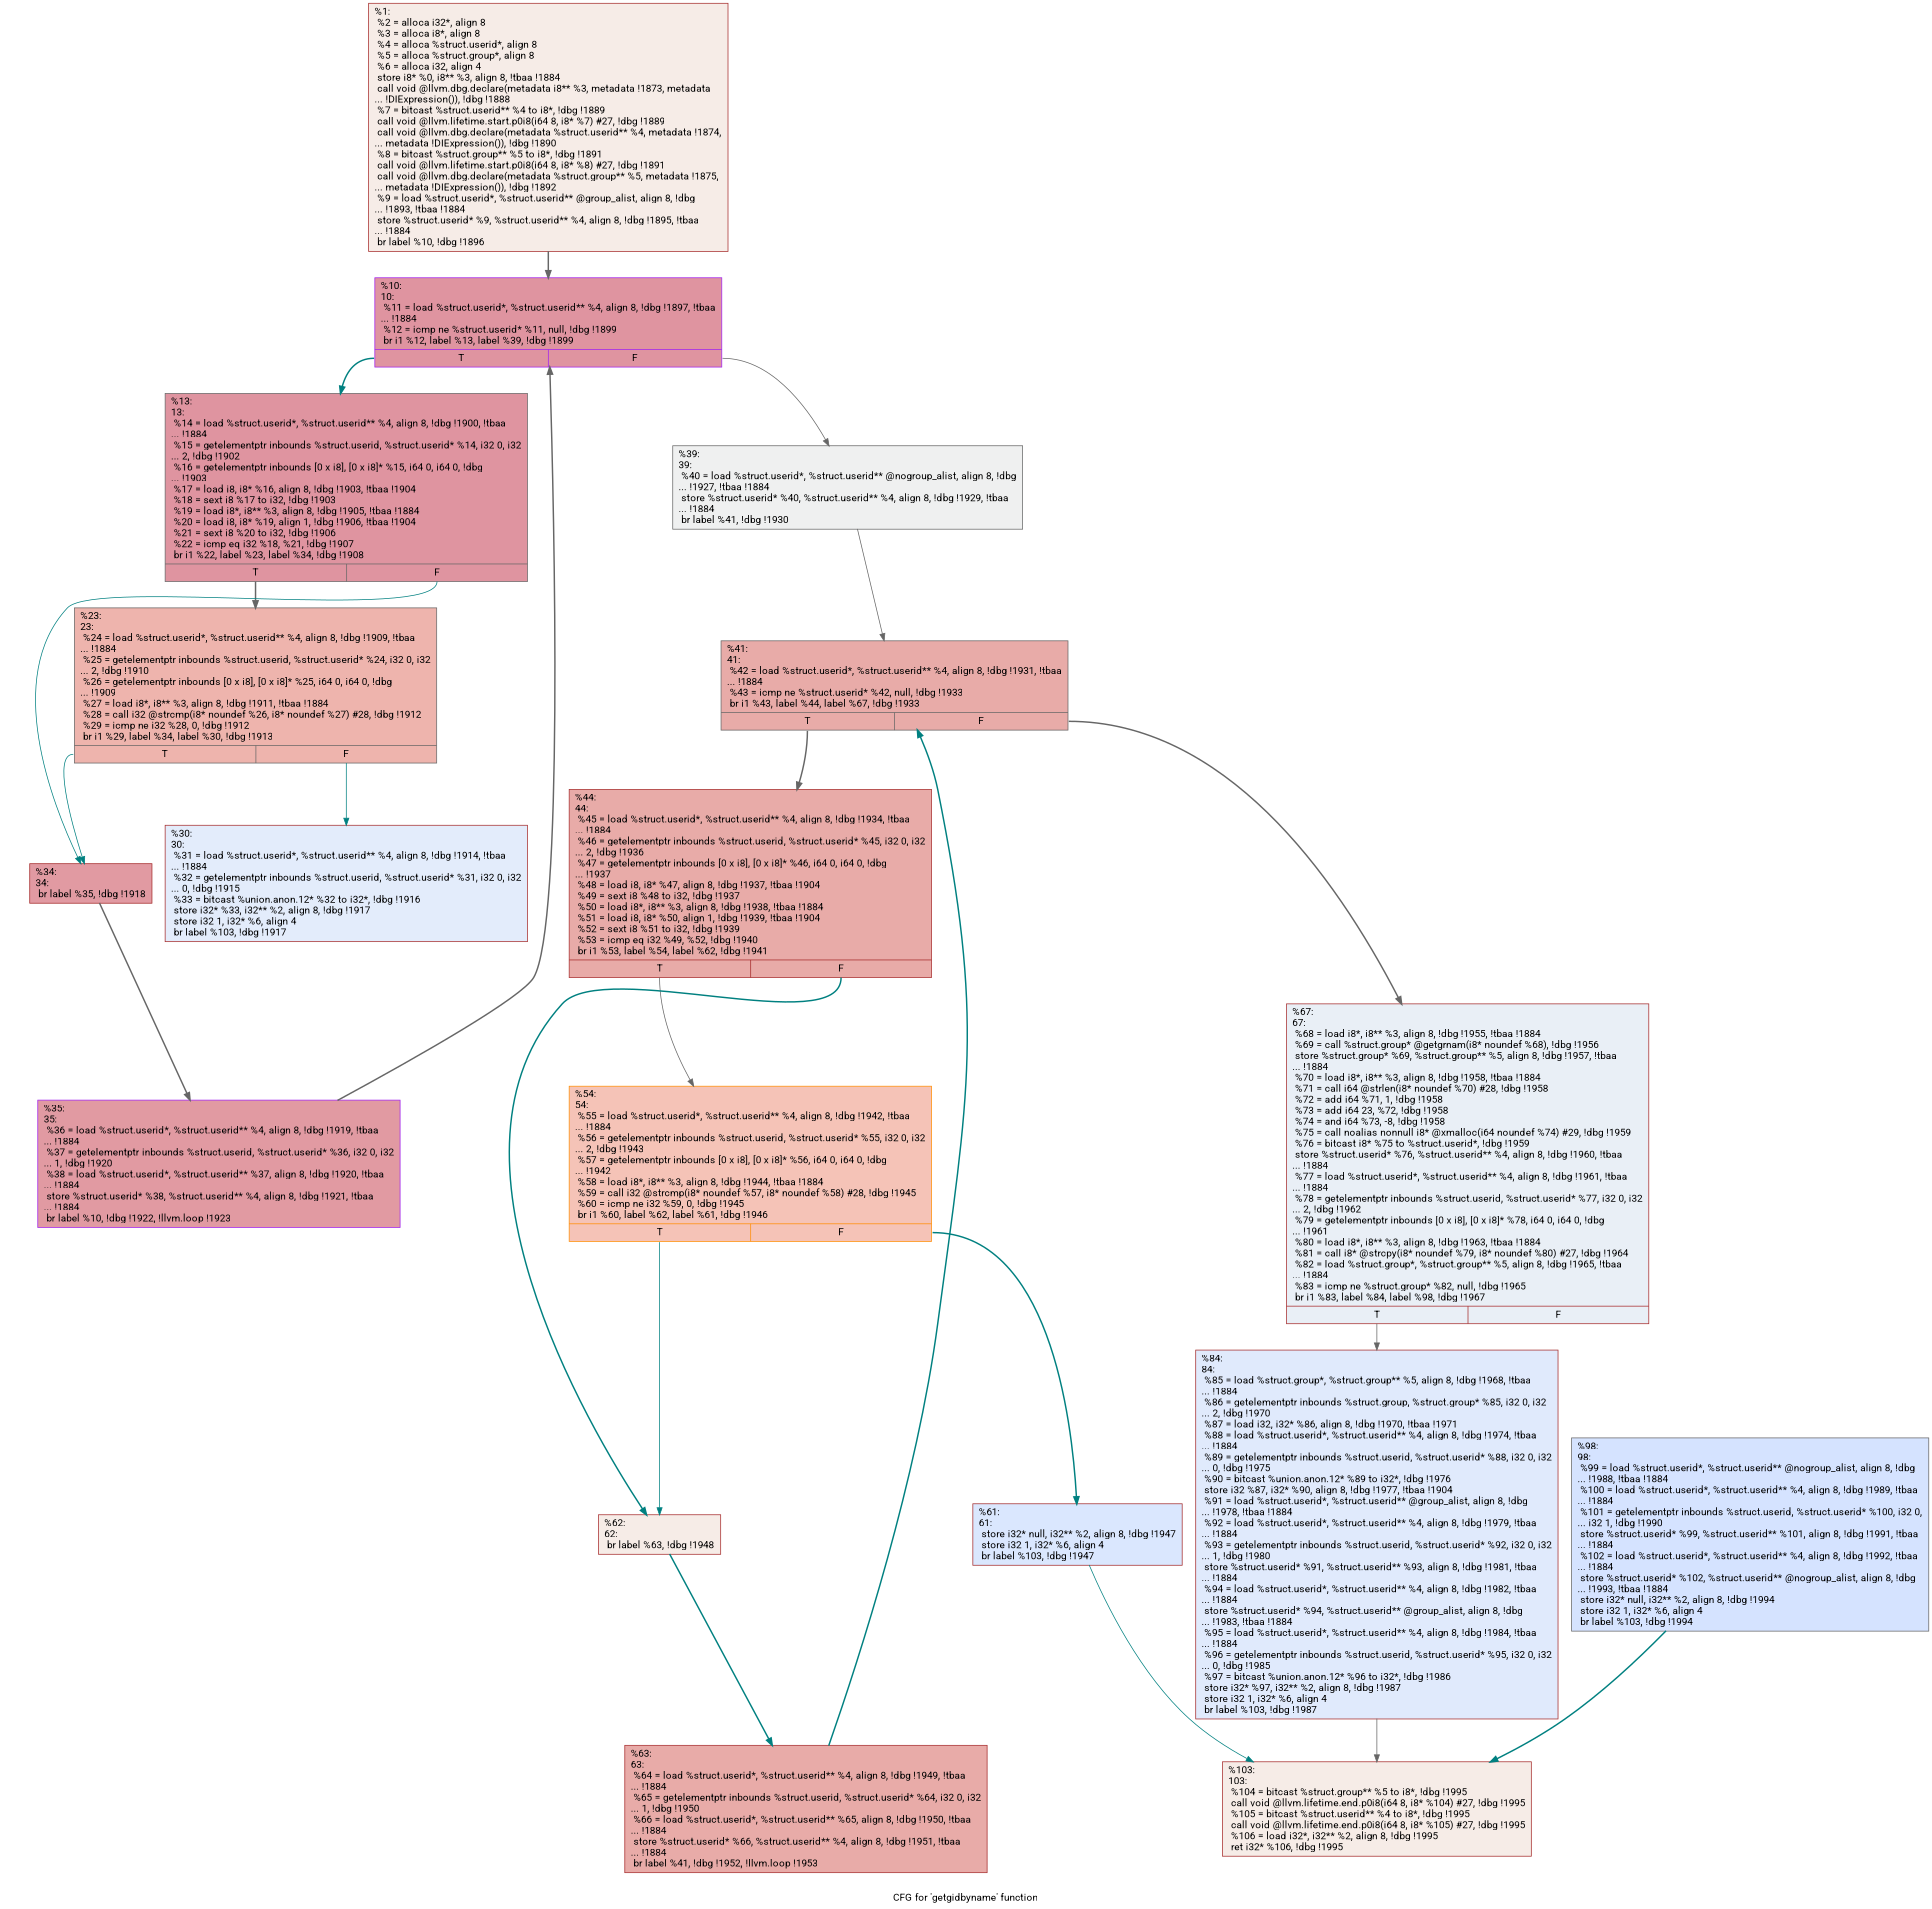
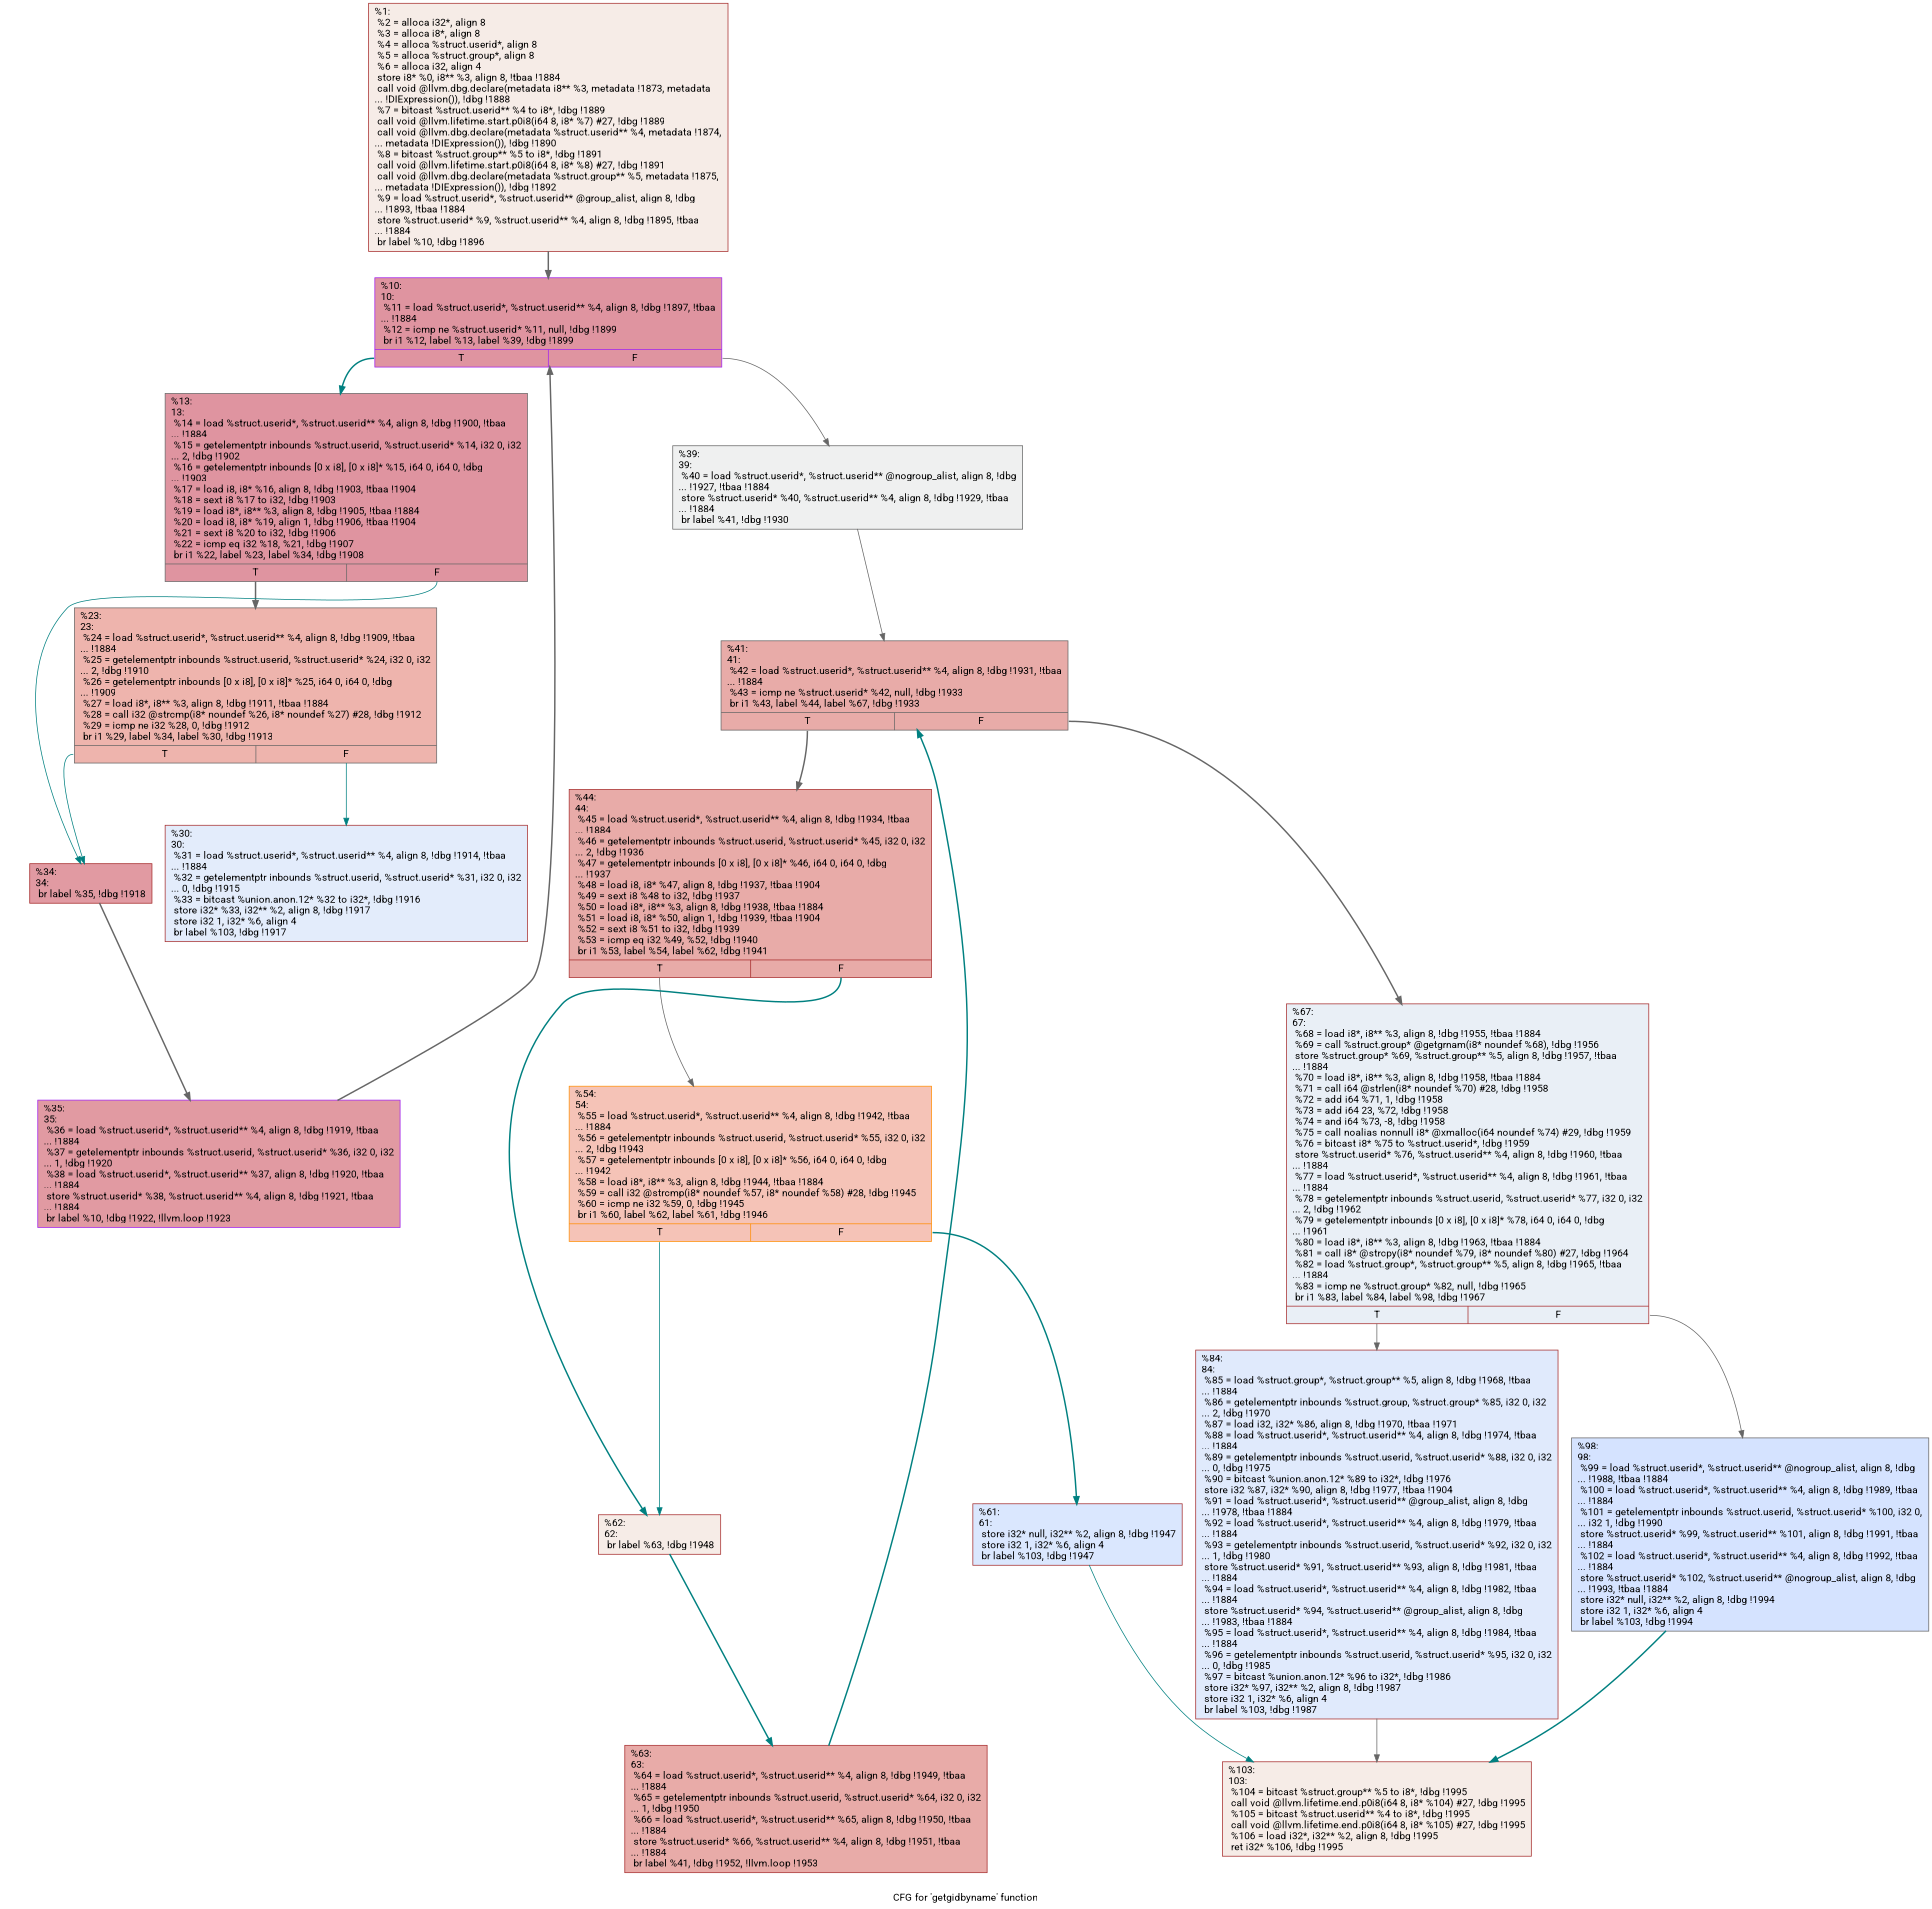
none -> (1715, 1356)
